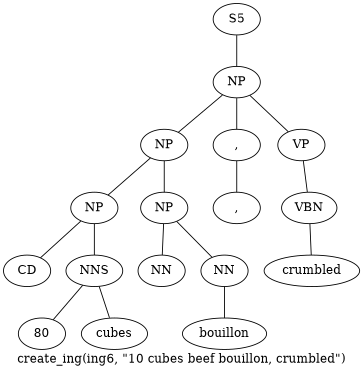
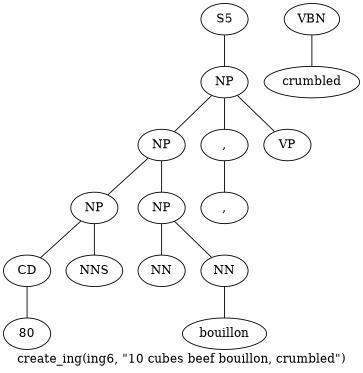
(305, 176) -> none
(68, 302) -> (27, 302)
(114, 334) -> none
